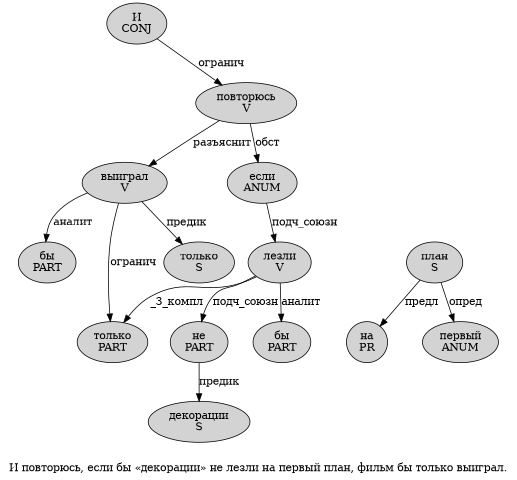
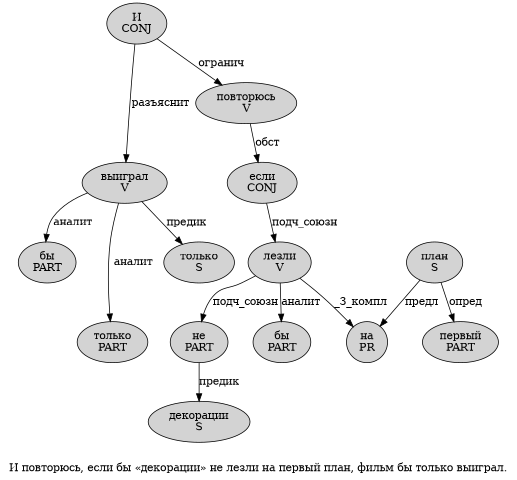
(187, 141) -> (130, 99)
(262, 183) -> (262, 183)
(133, 262) -> (133, 262)
(189, 287) -> (325, 299)
(460, 342) -> (460, 342)
